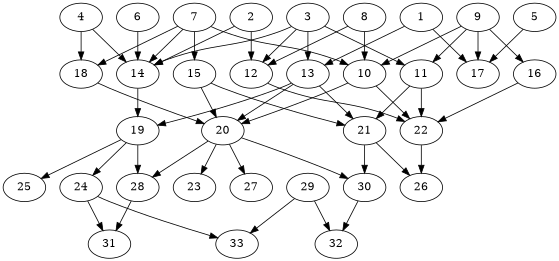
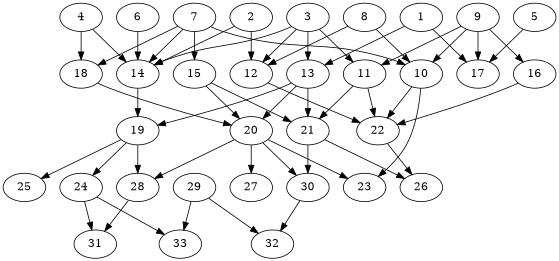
(299, 103) -> (411, 134)
